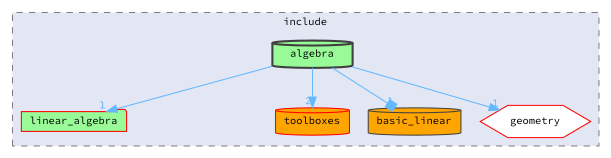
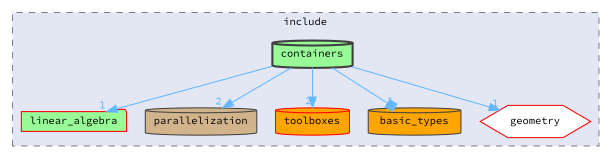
(312, 54) -> (312, 54)
none -> (201, 122)
(415, 122) -> (415, 122)
